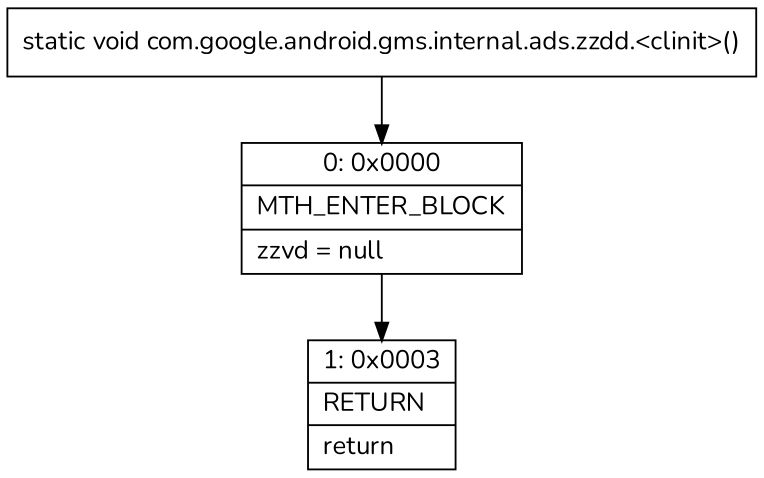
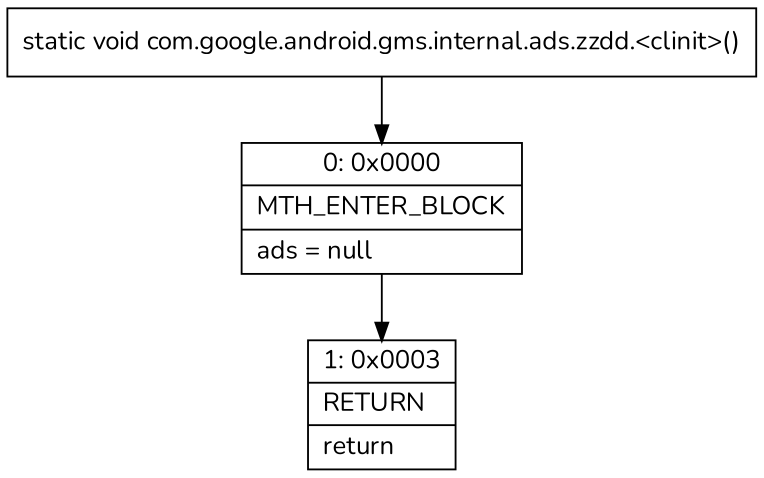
(321, 251) -> (315, 251)
